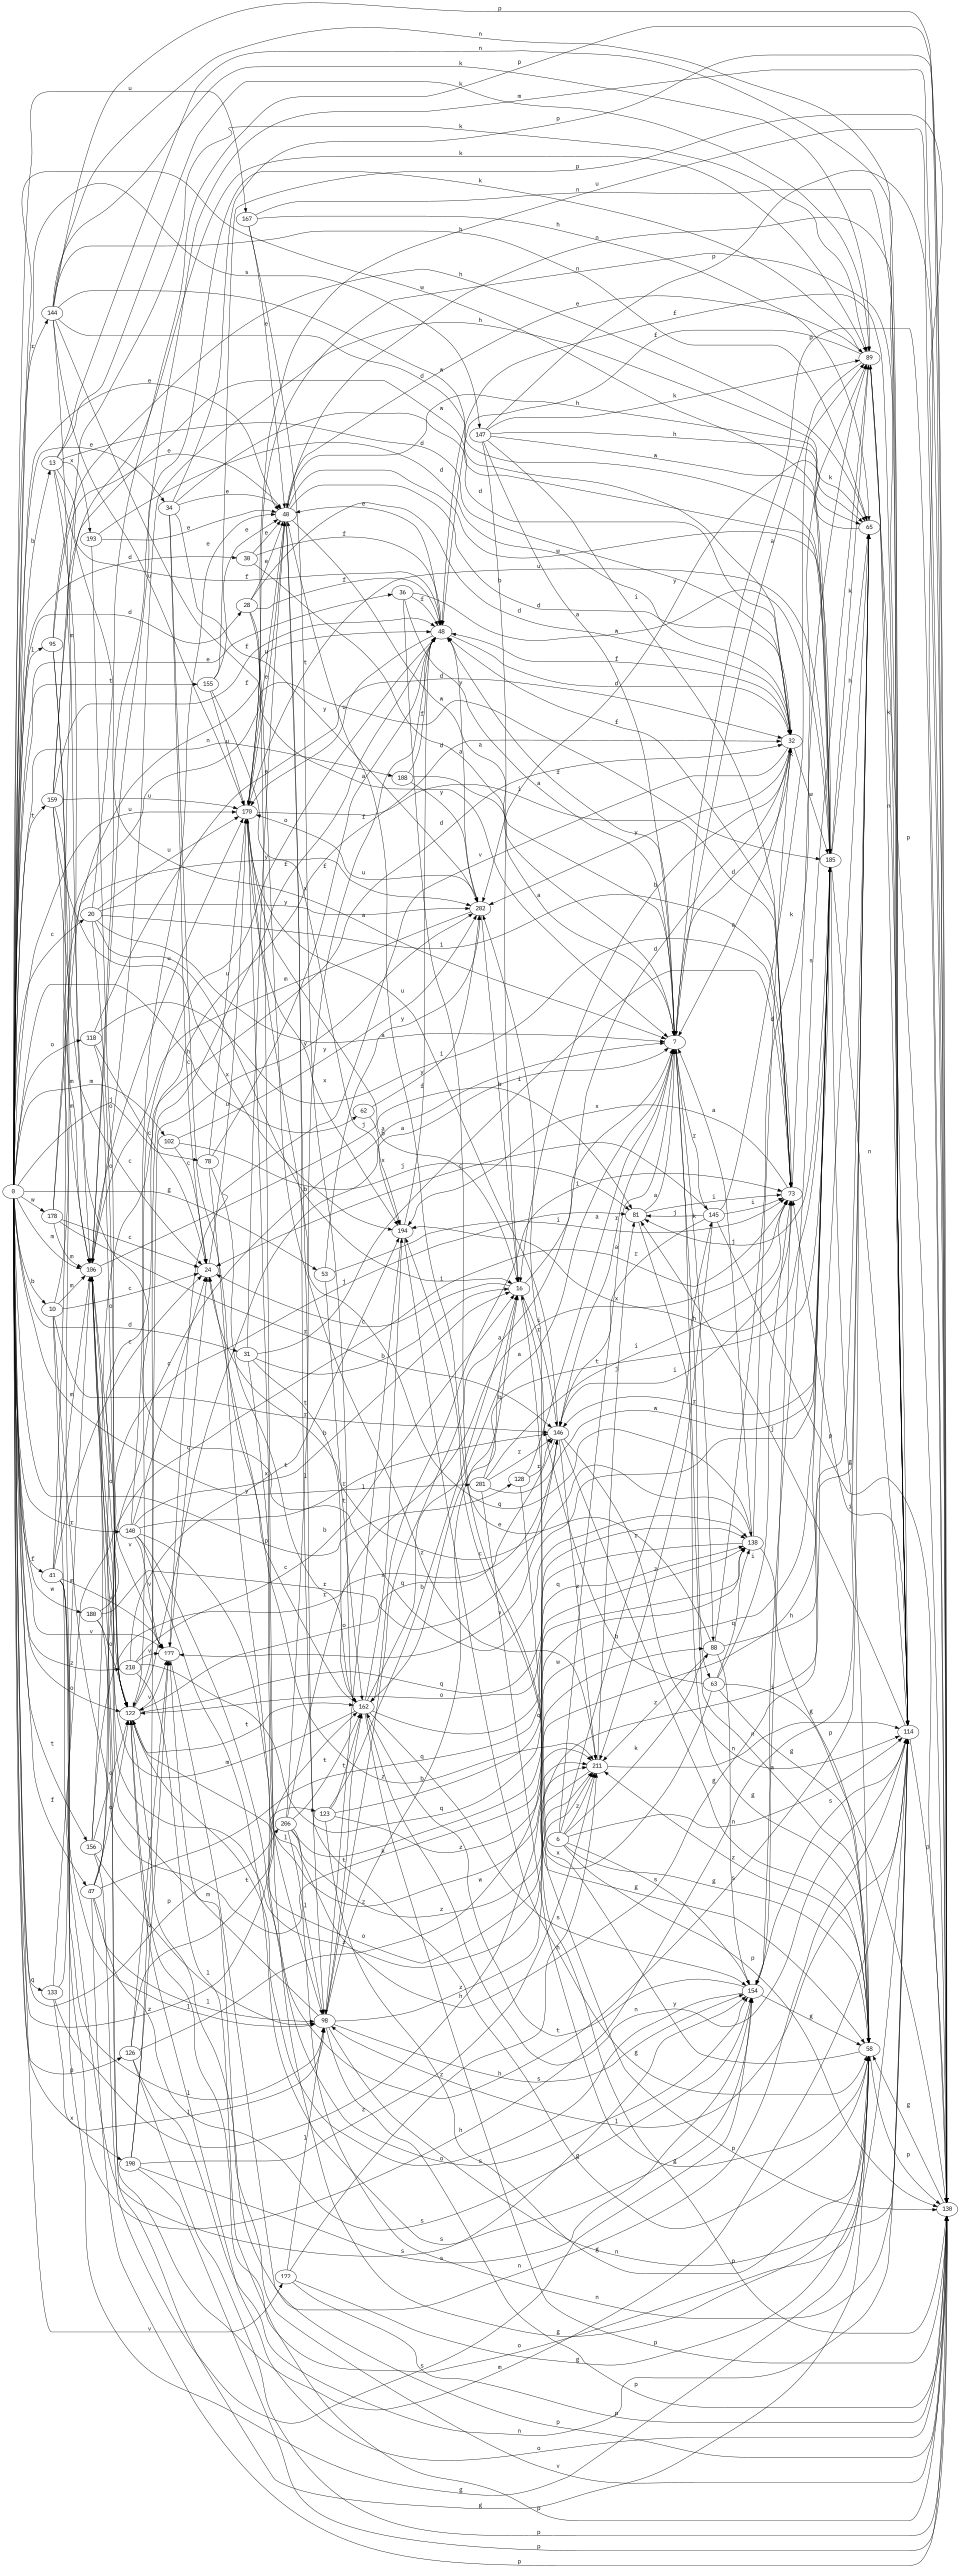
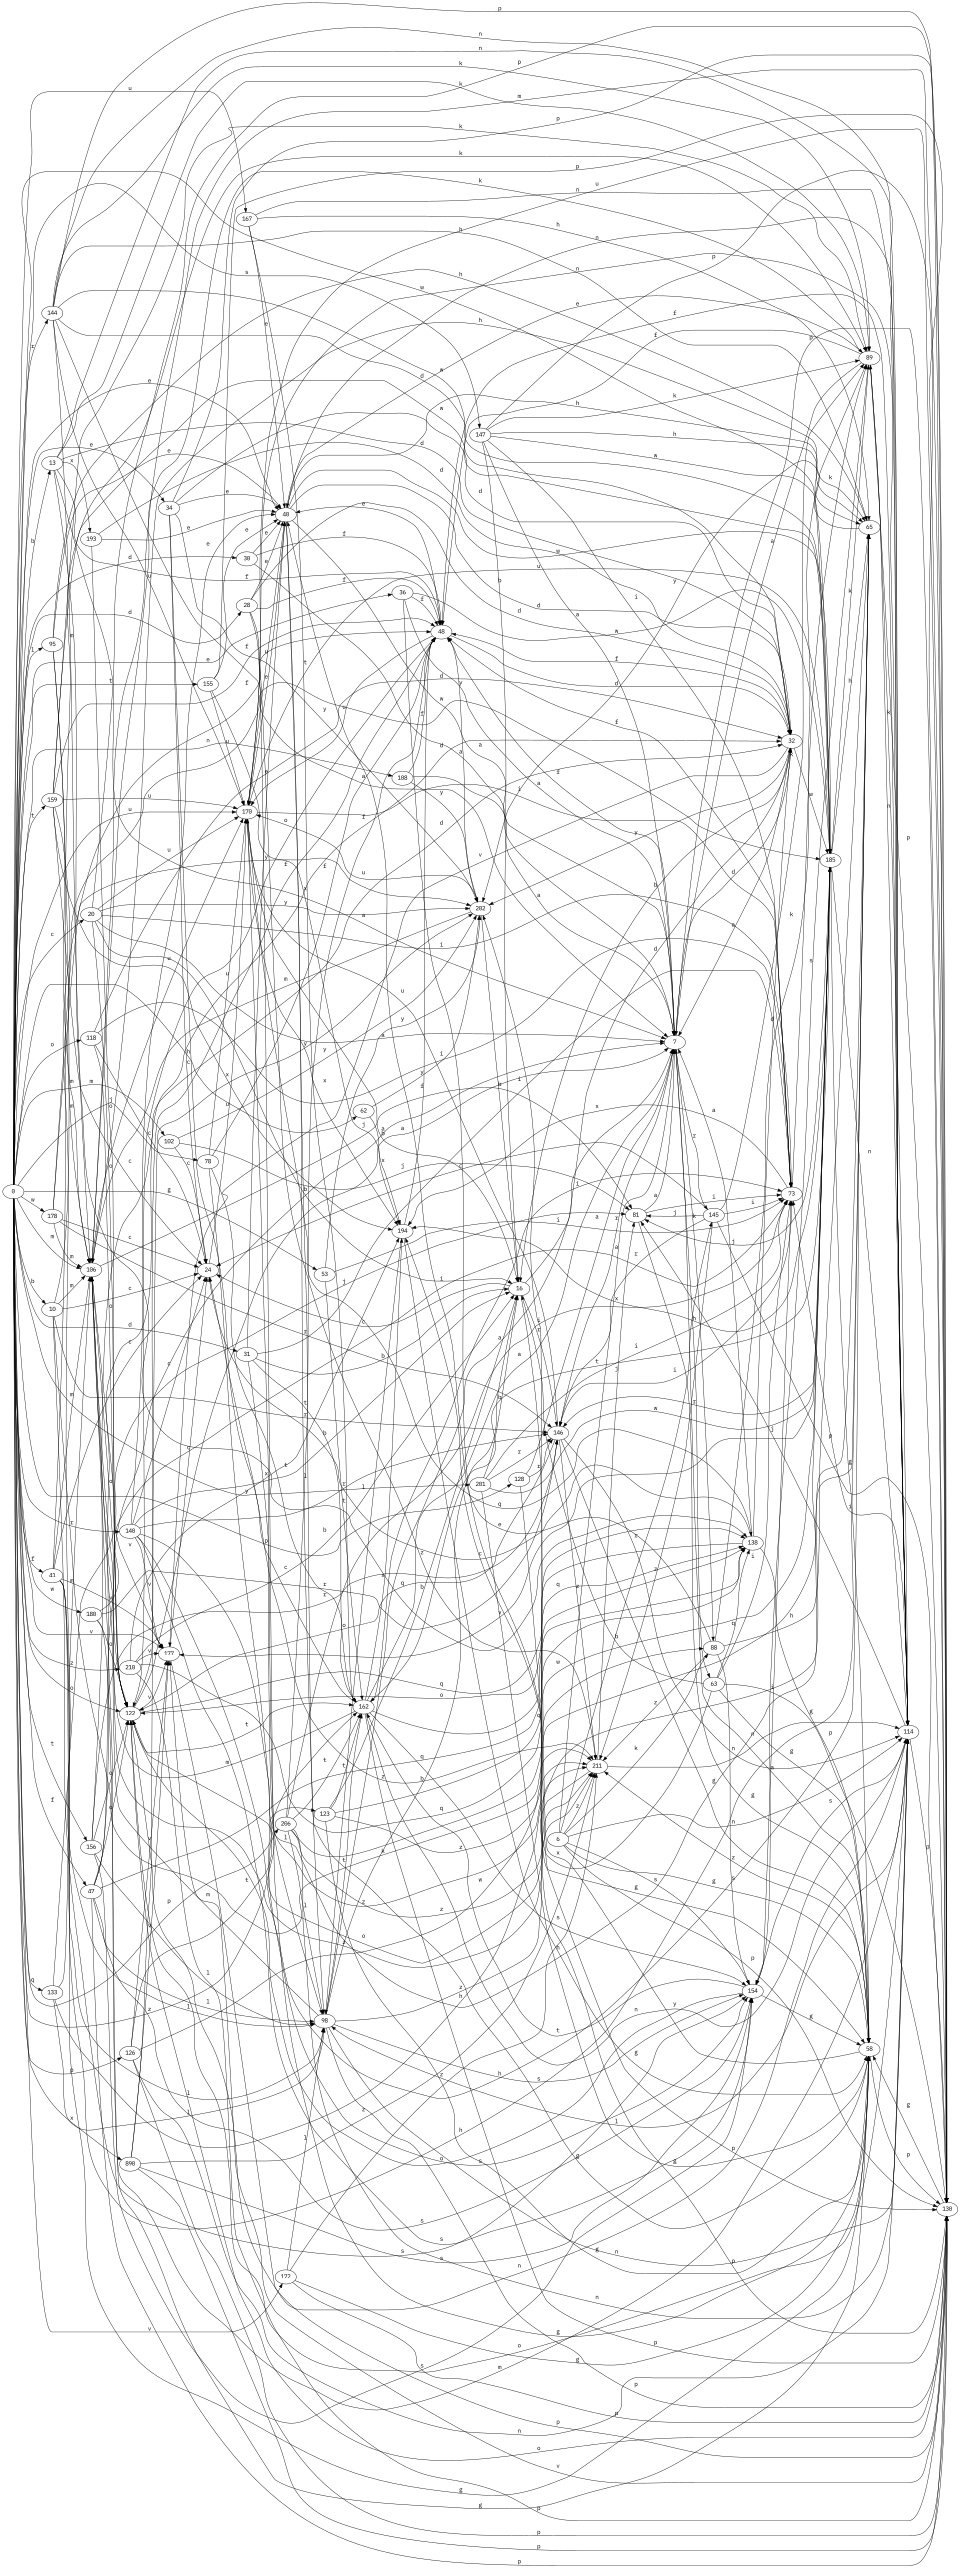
(130, 2164) -> (130, 2164)
